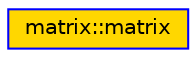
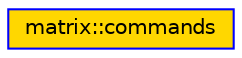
(98, 29) -> (121, 29)
